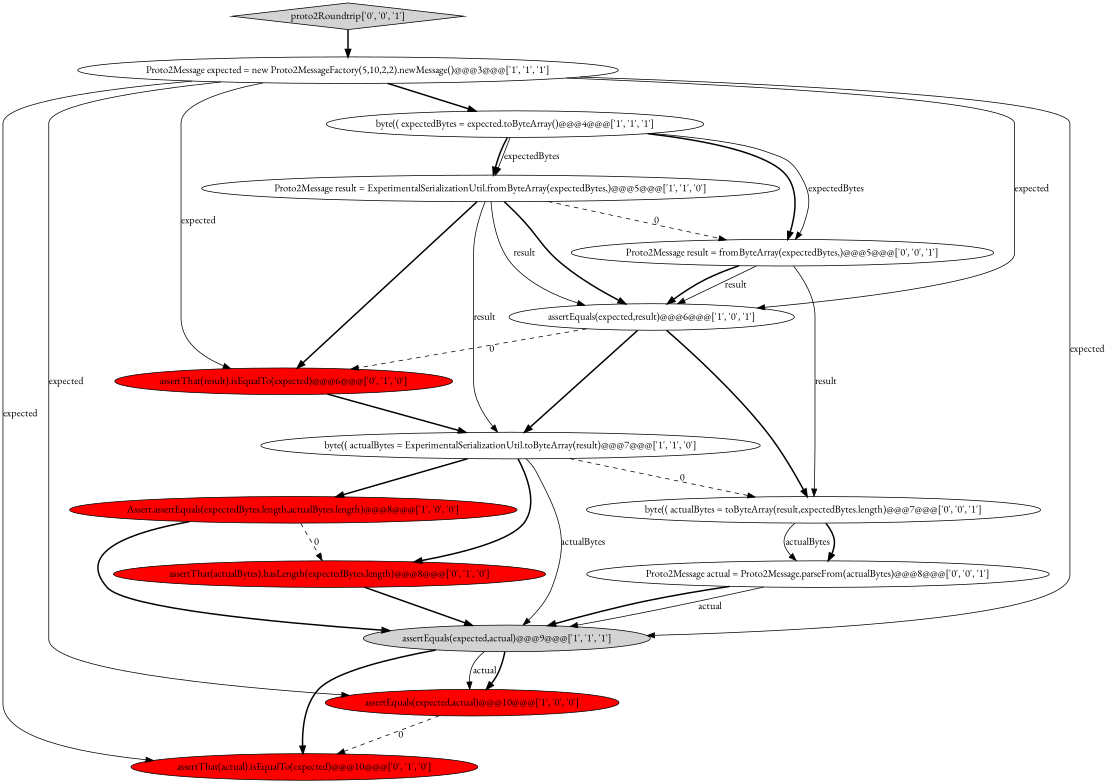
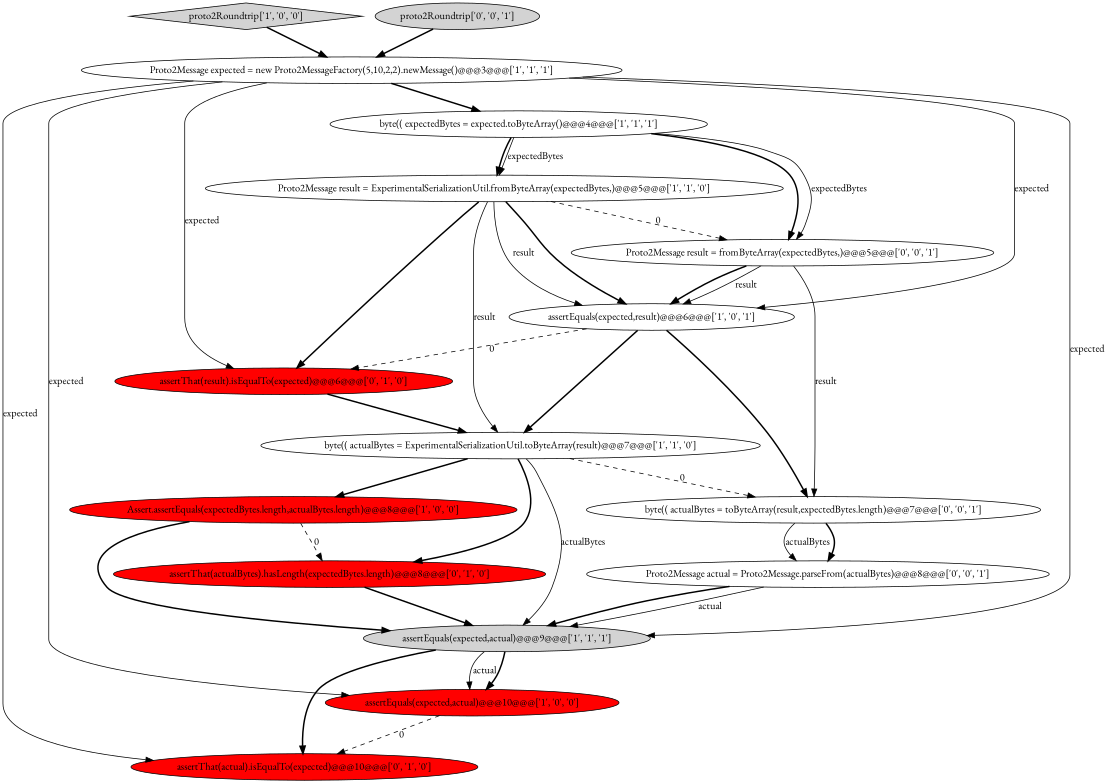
none -> (246, 16)
(348, 16) -> (457, 16)
